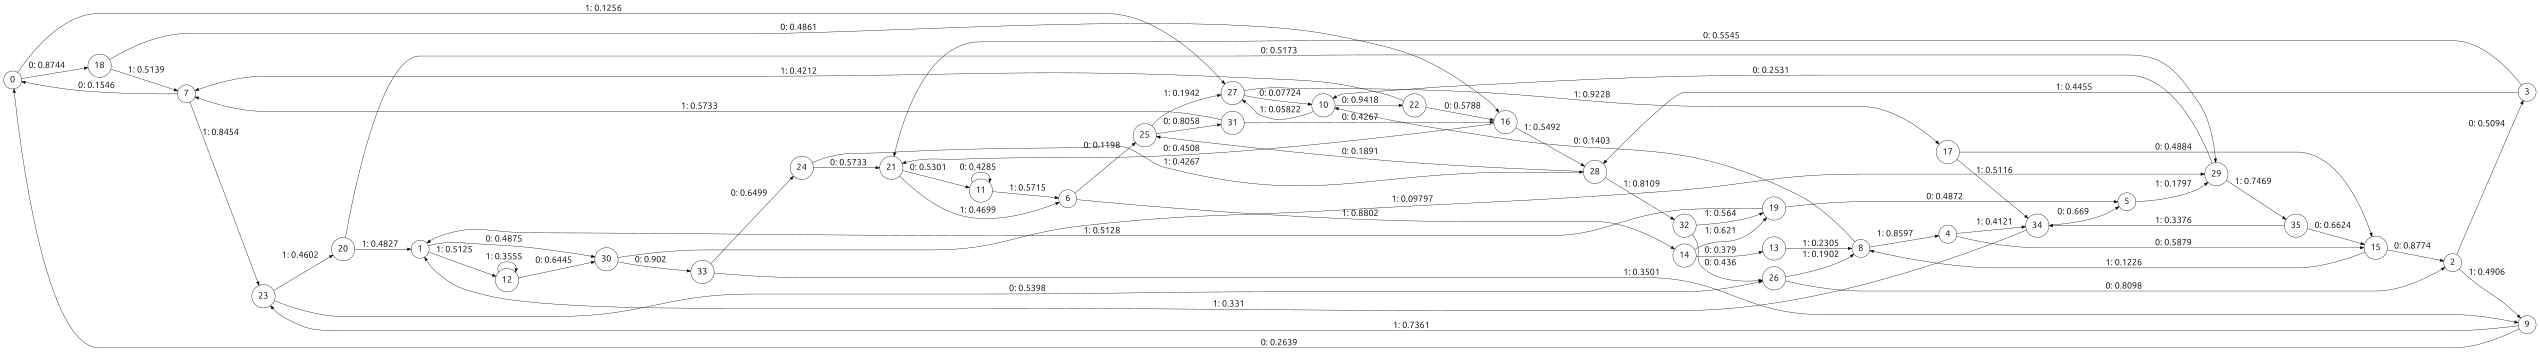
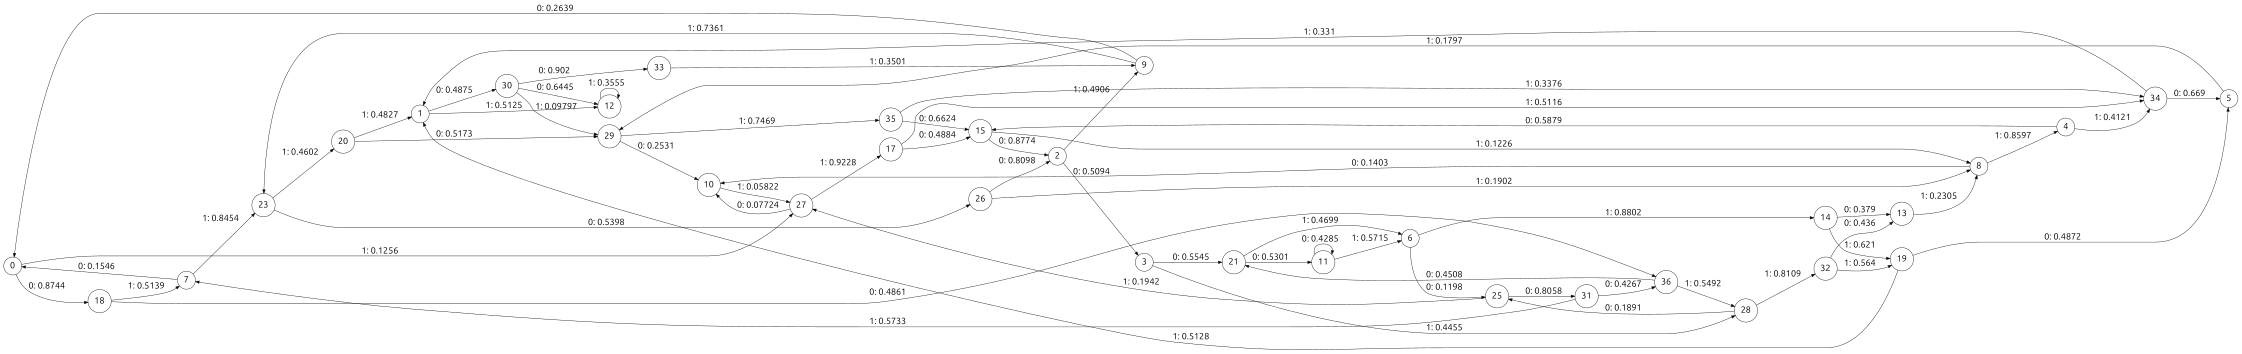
(1414, 105) -> none
(1506, 122) -> (1666, 282)
(802, 168) -> none
(555, 270) -> (556, 96)
(1712, 274) -> (1856, 234)
